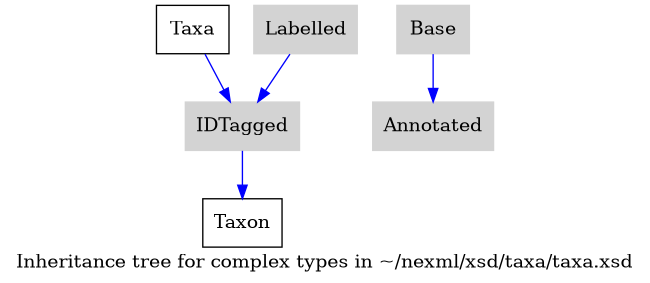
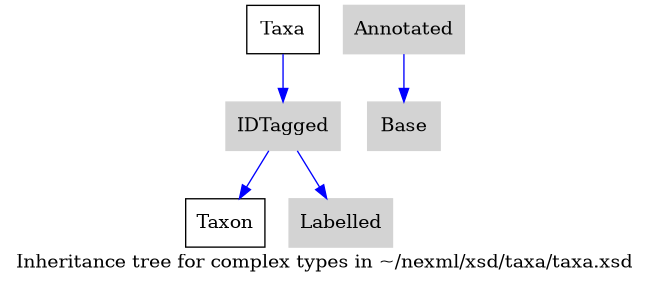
(433, 71) -> (404, 71)
(278, 72) -> (308, 169)
